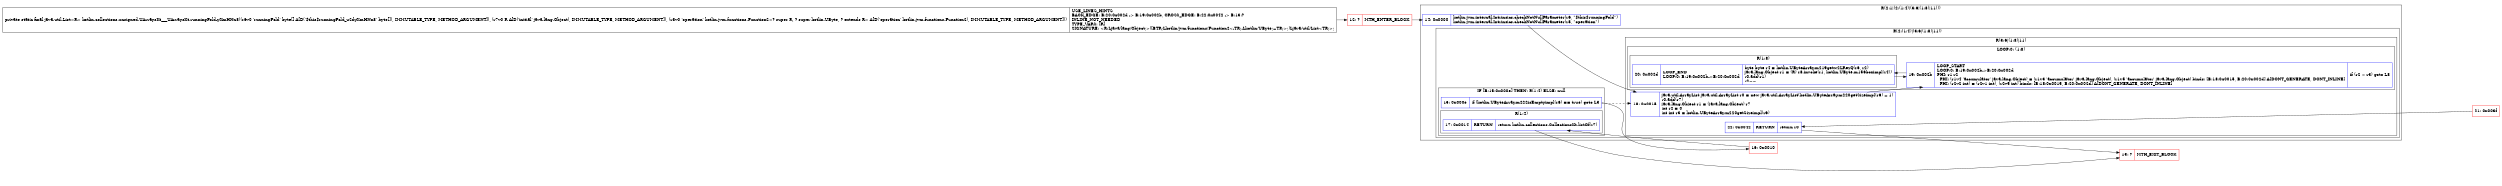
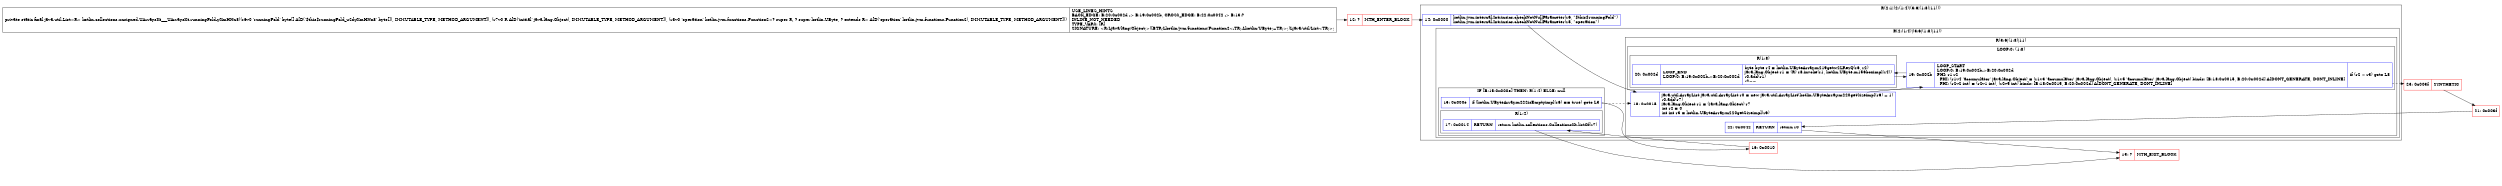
none -> (2433, 85)
